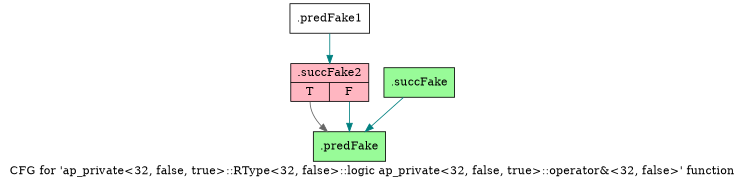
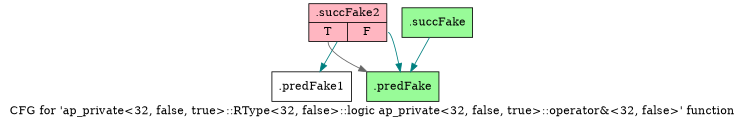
(330, 44) -> (329, 55)
